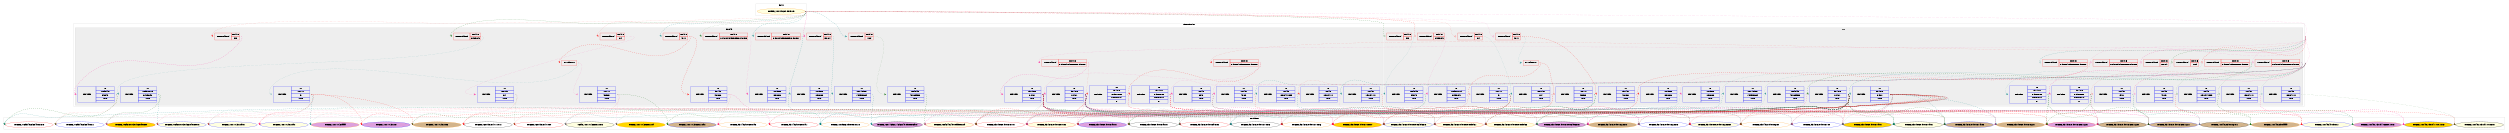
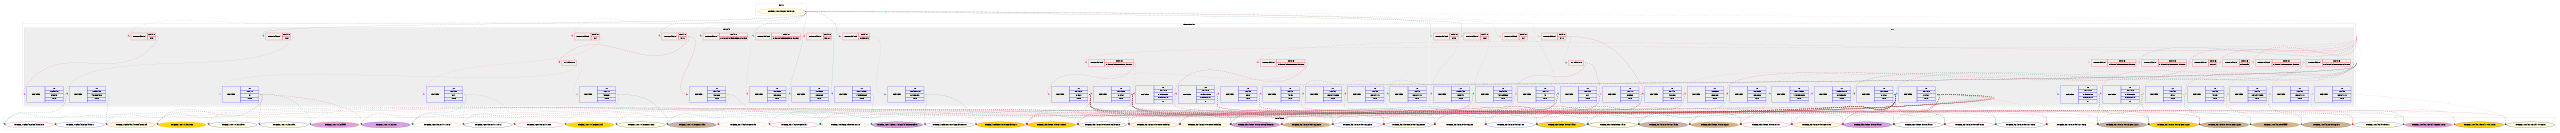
none -> (437, 125)
(437, 125) -> (182, 125)
(590, 125) -> (641, 125)
(1766, 125) -> (1460, 125)
(1918, 125) -> (1612, 125)
(2072, 125) -> (2174, 125)
